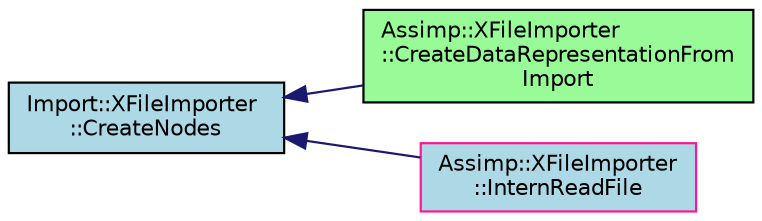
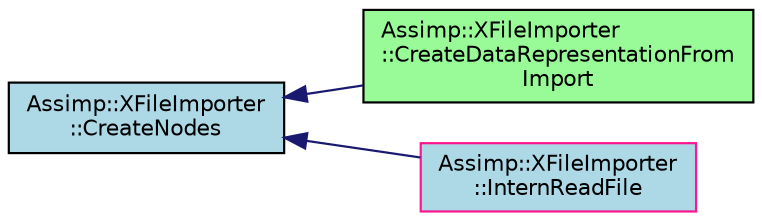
(146, 118) -> (146, 118)
